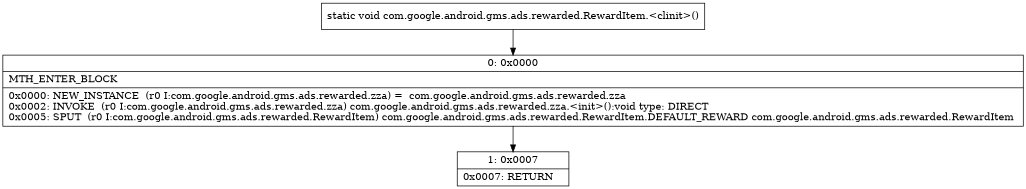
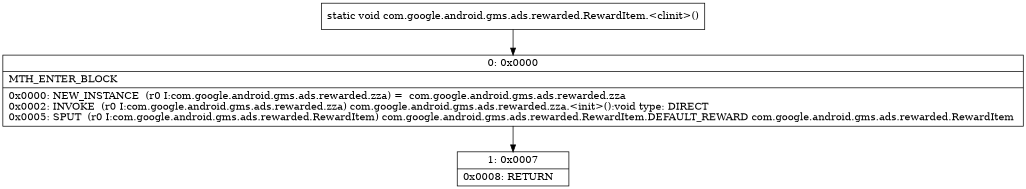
(513, 177) -> (513, 177)
